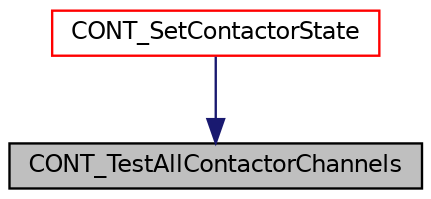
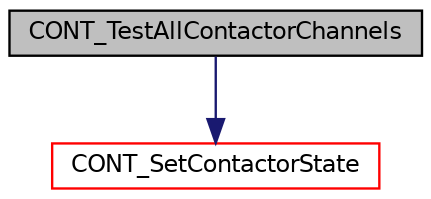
(216, 88) -> (216, 88)
